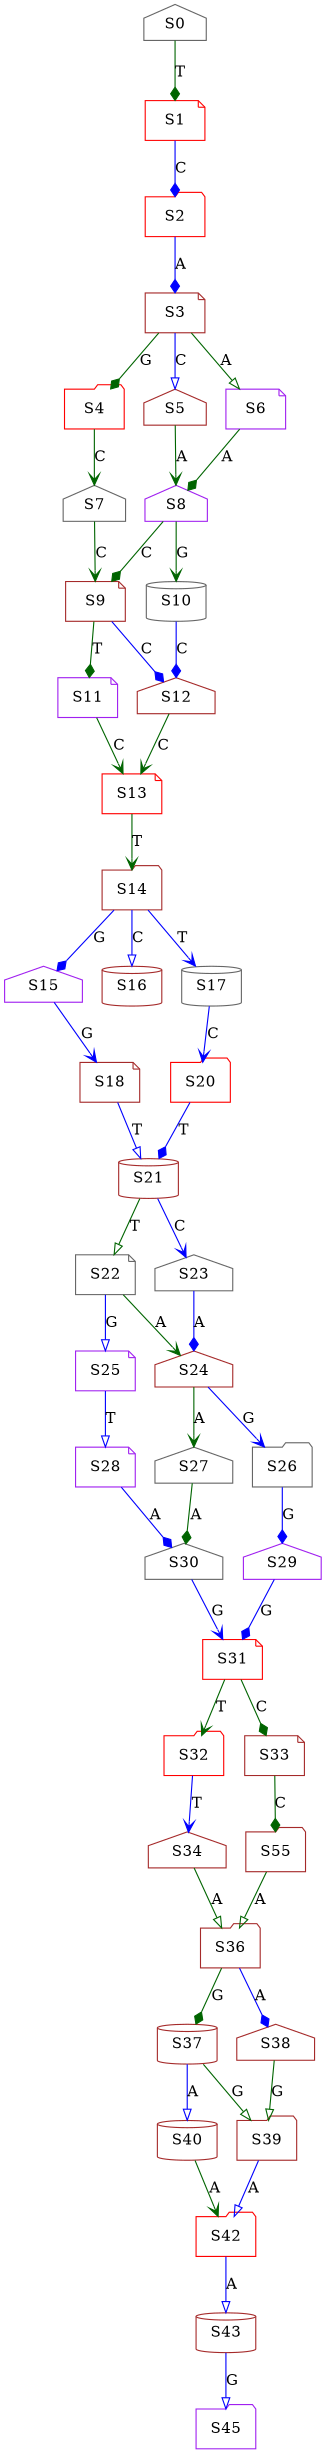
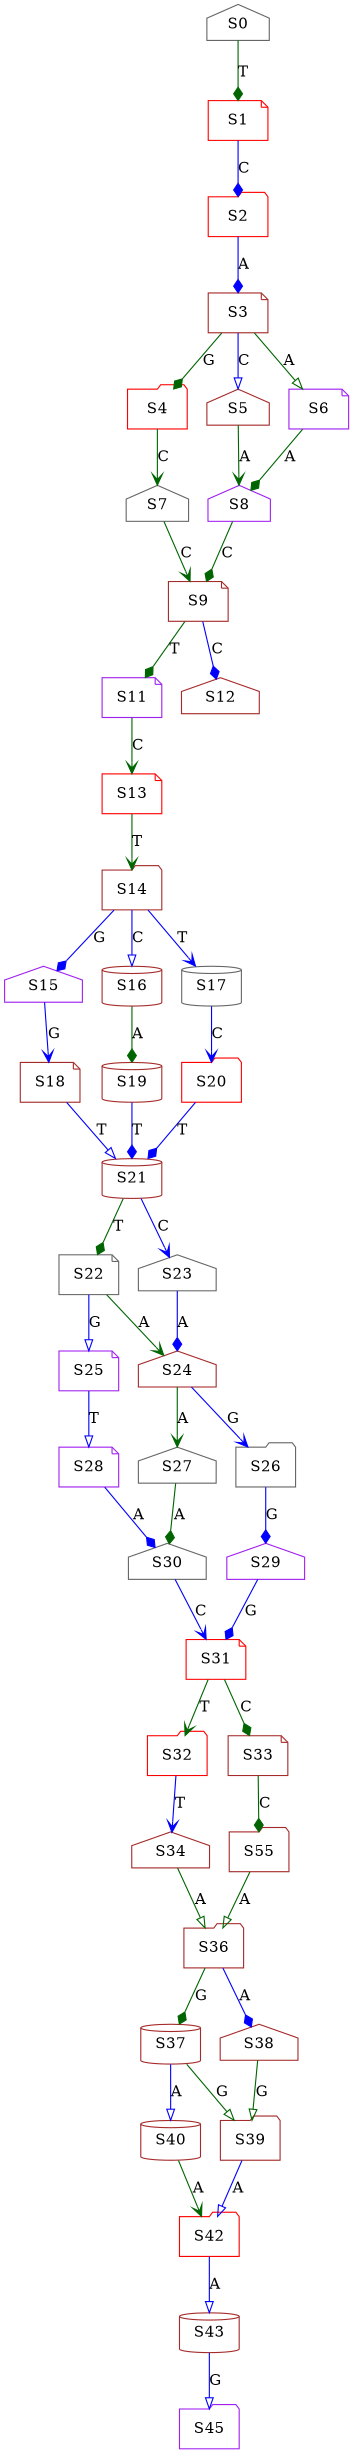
(176, 601) -> none
(157, 739) -> none
none -> (132, 1082)
(129, 1222) -> (113, 1220)
(218, 1611) -> (201, 1611)
